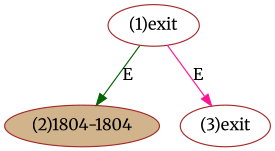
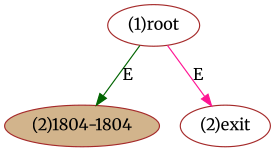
(154, 25) -> (154, 25)
(225, 126) -> (225, 126)
